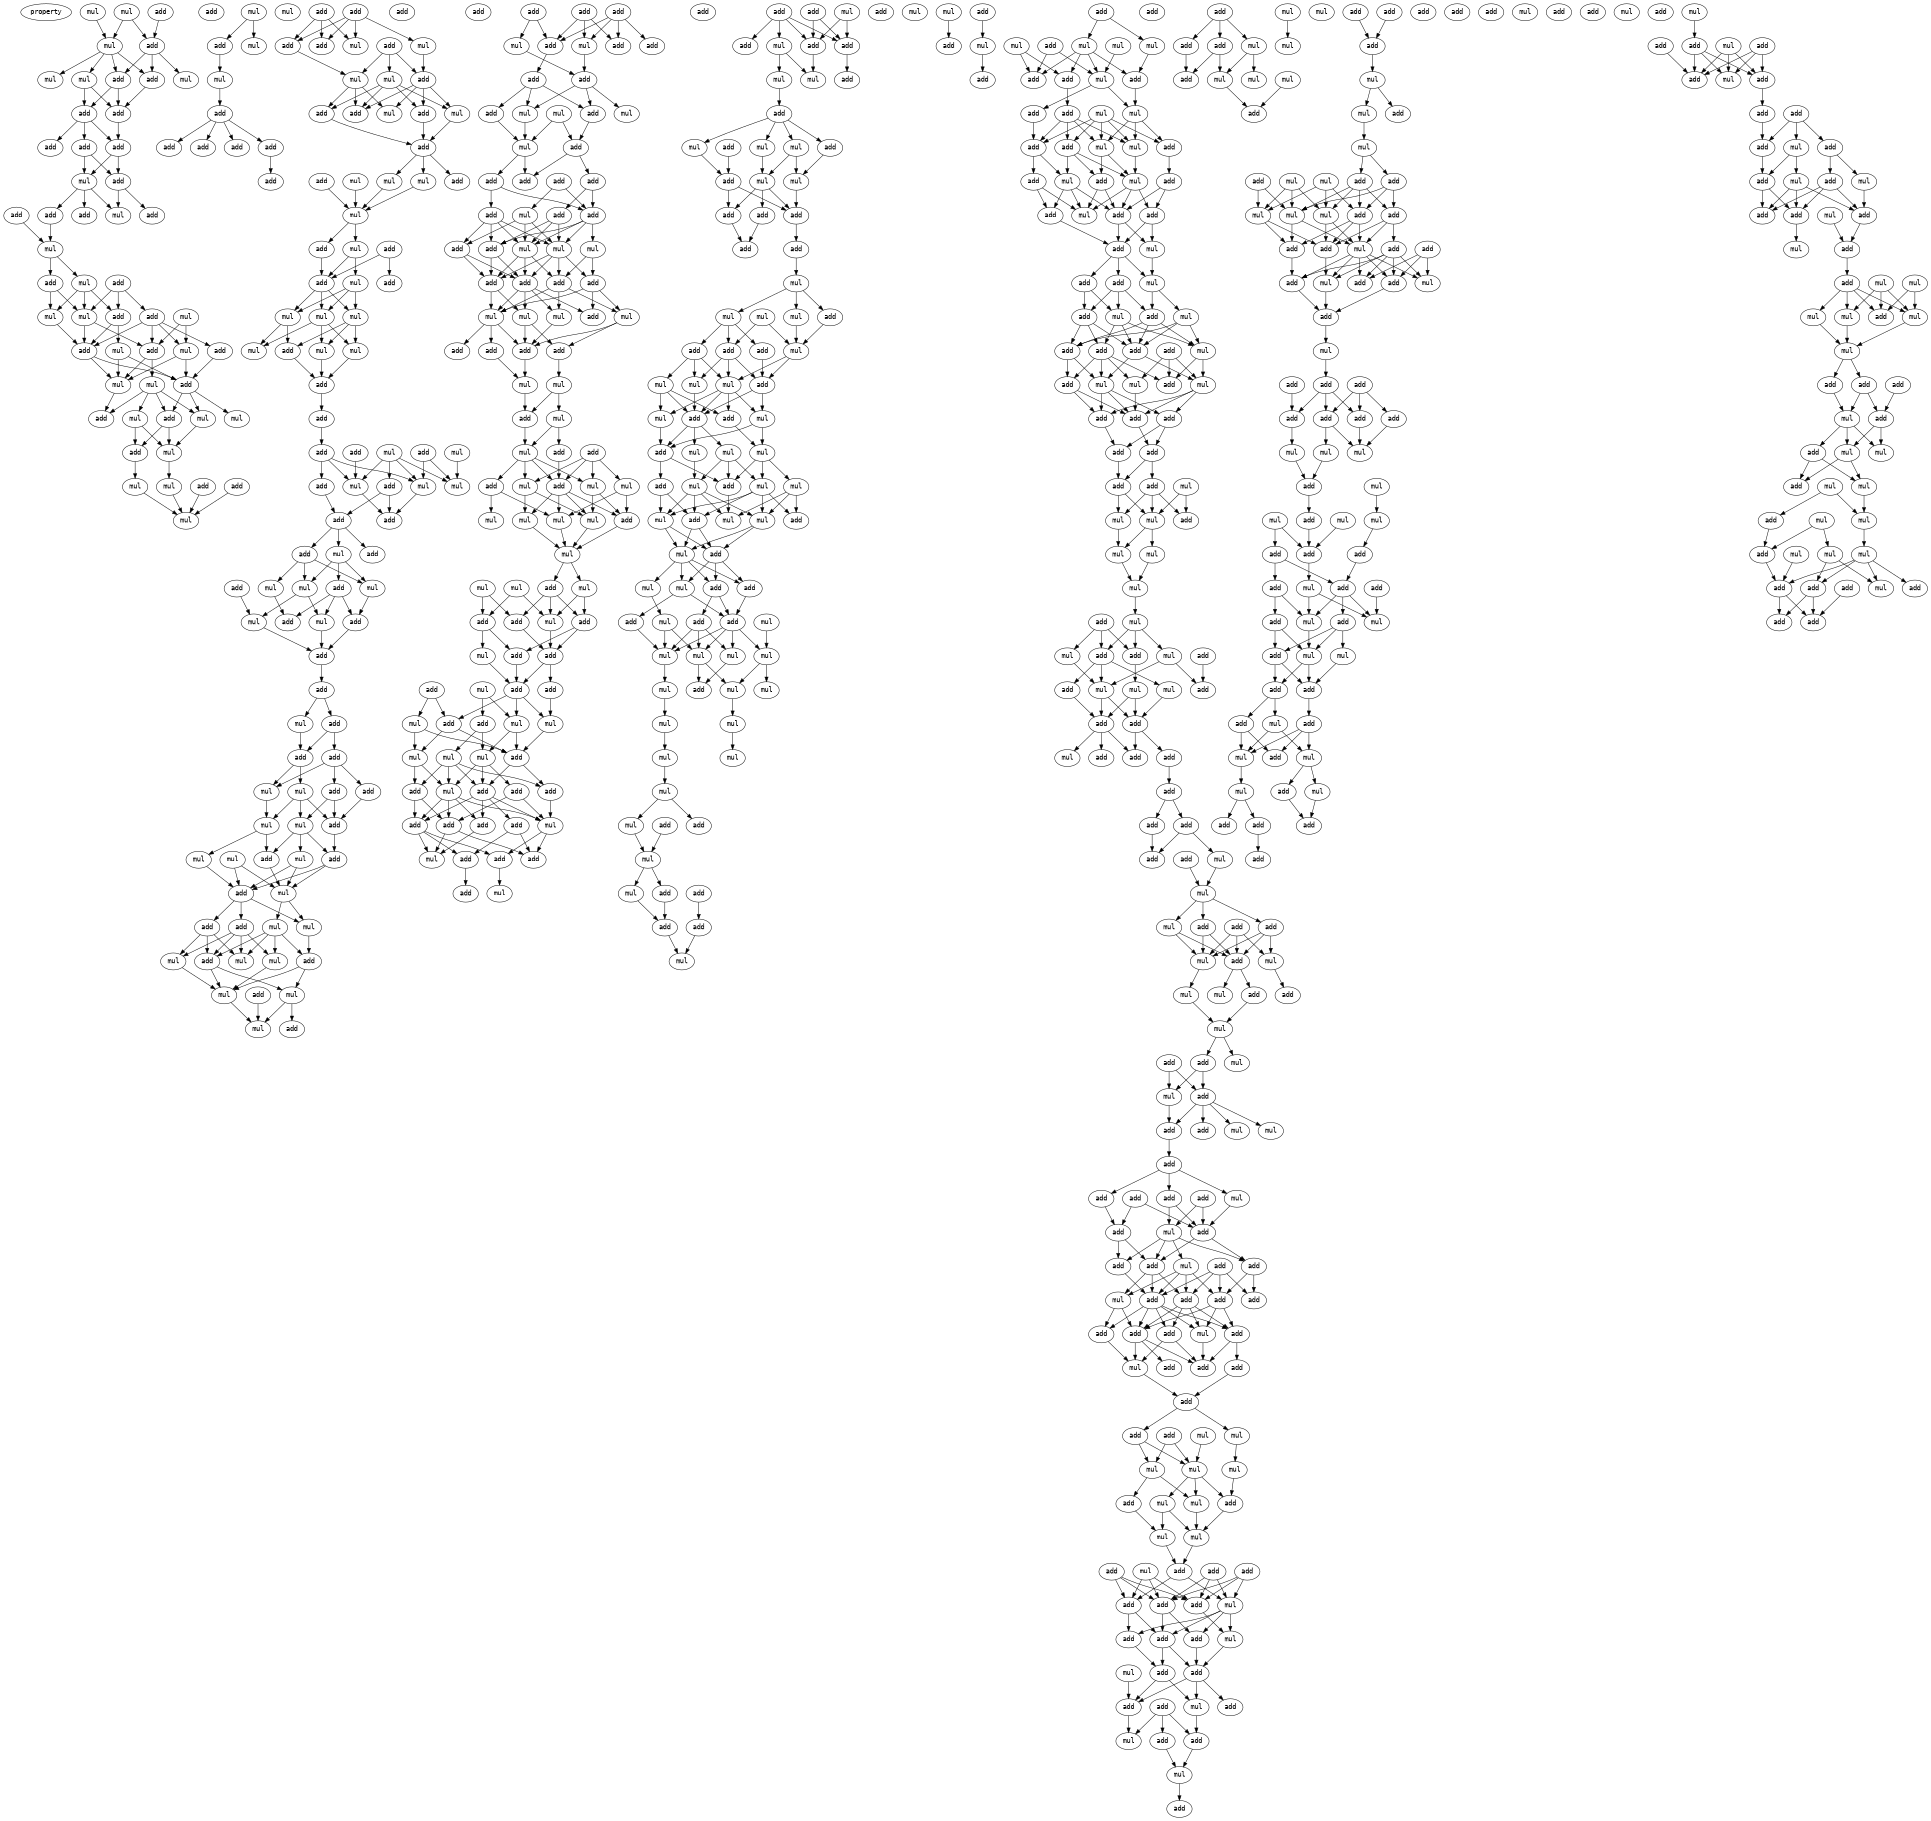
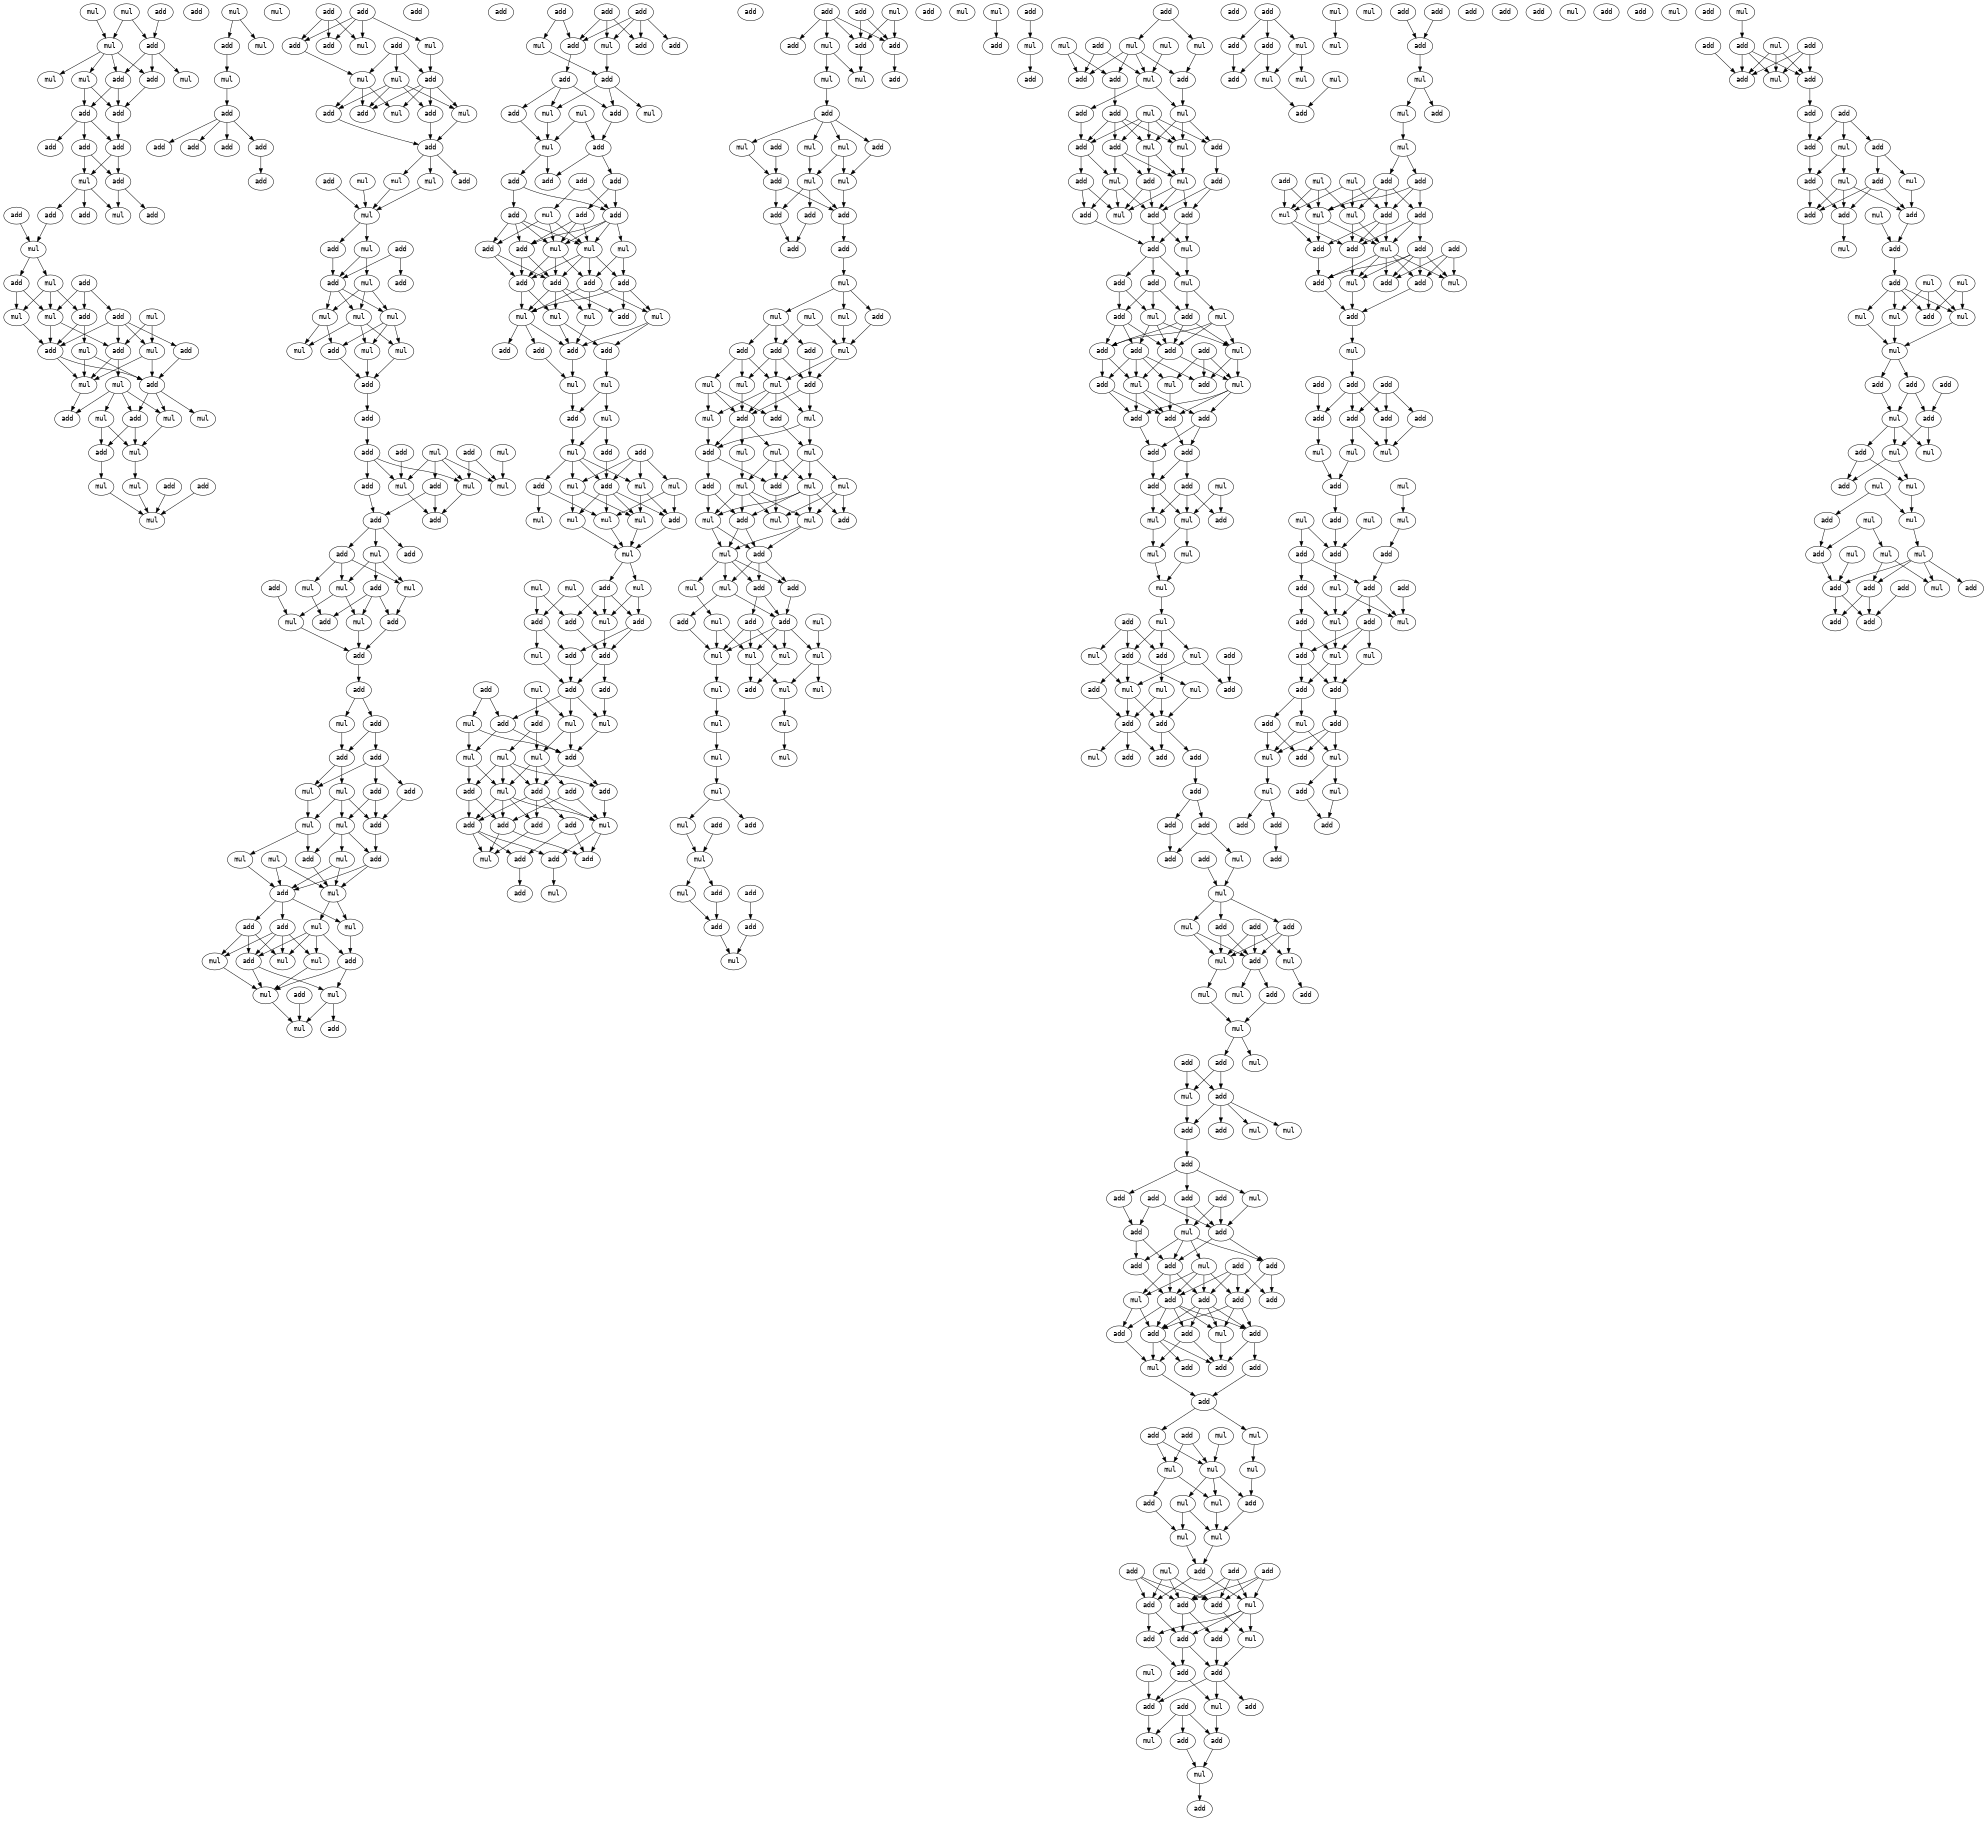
(46, 12) -> none
